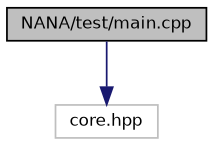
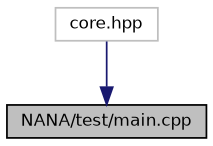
(107, 64) -> (107, 64)
